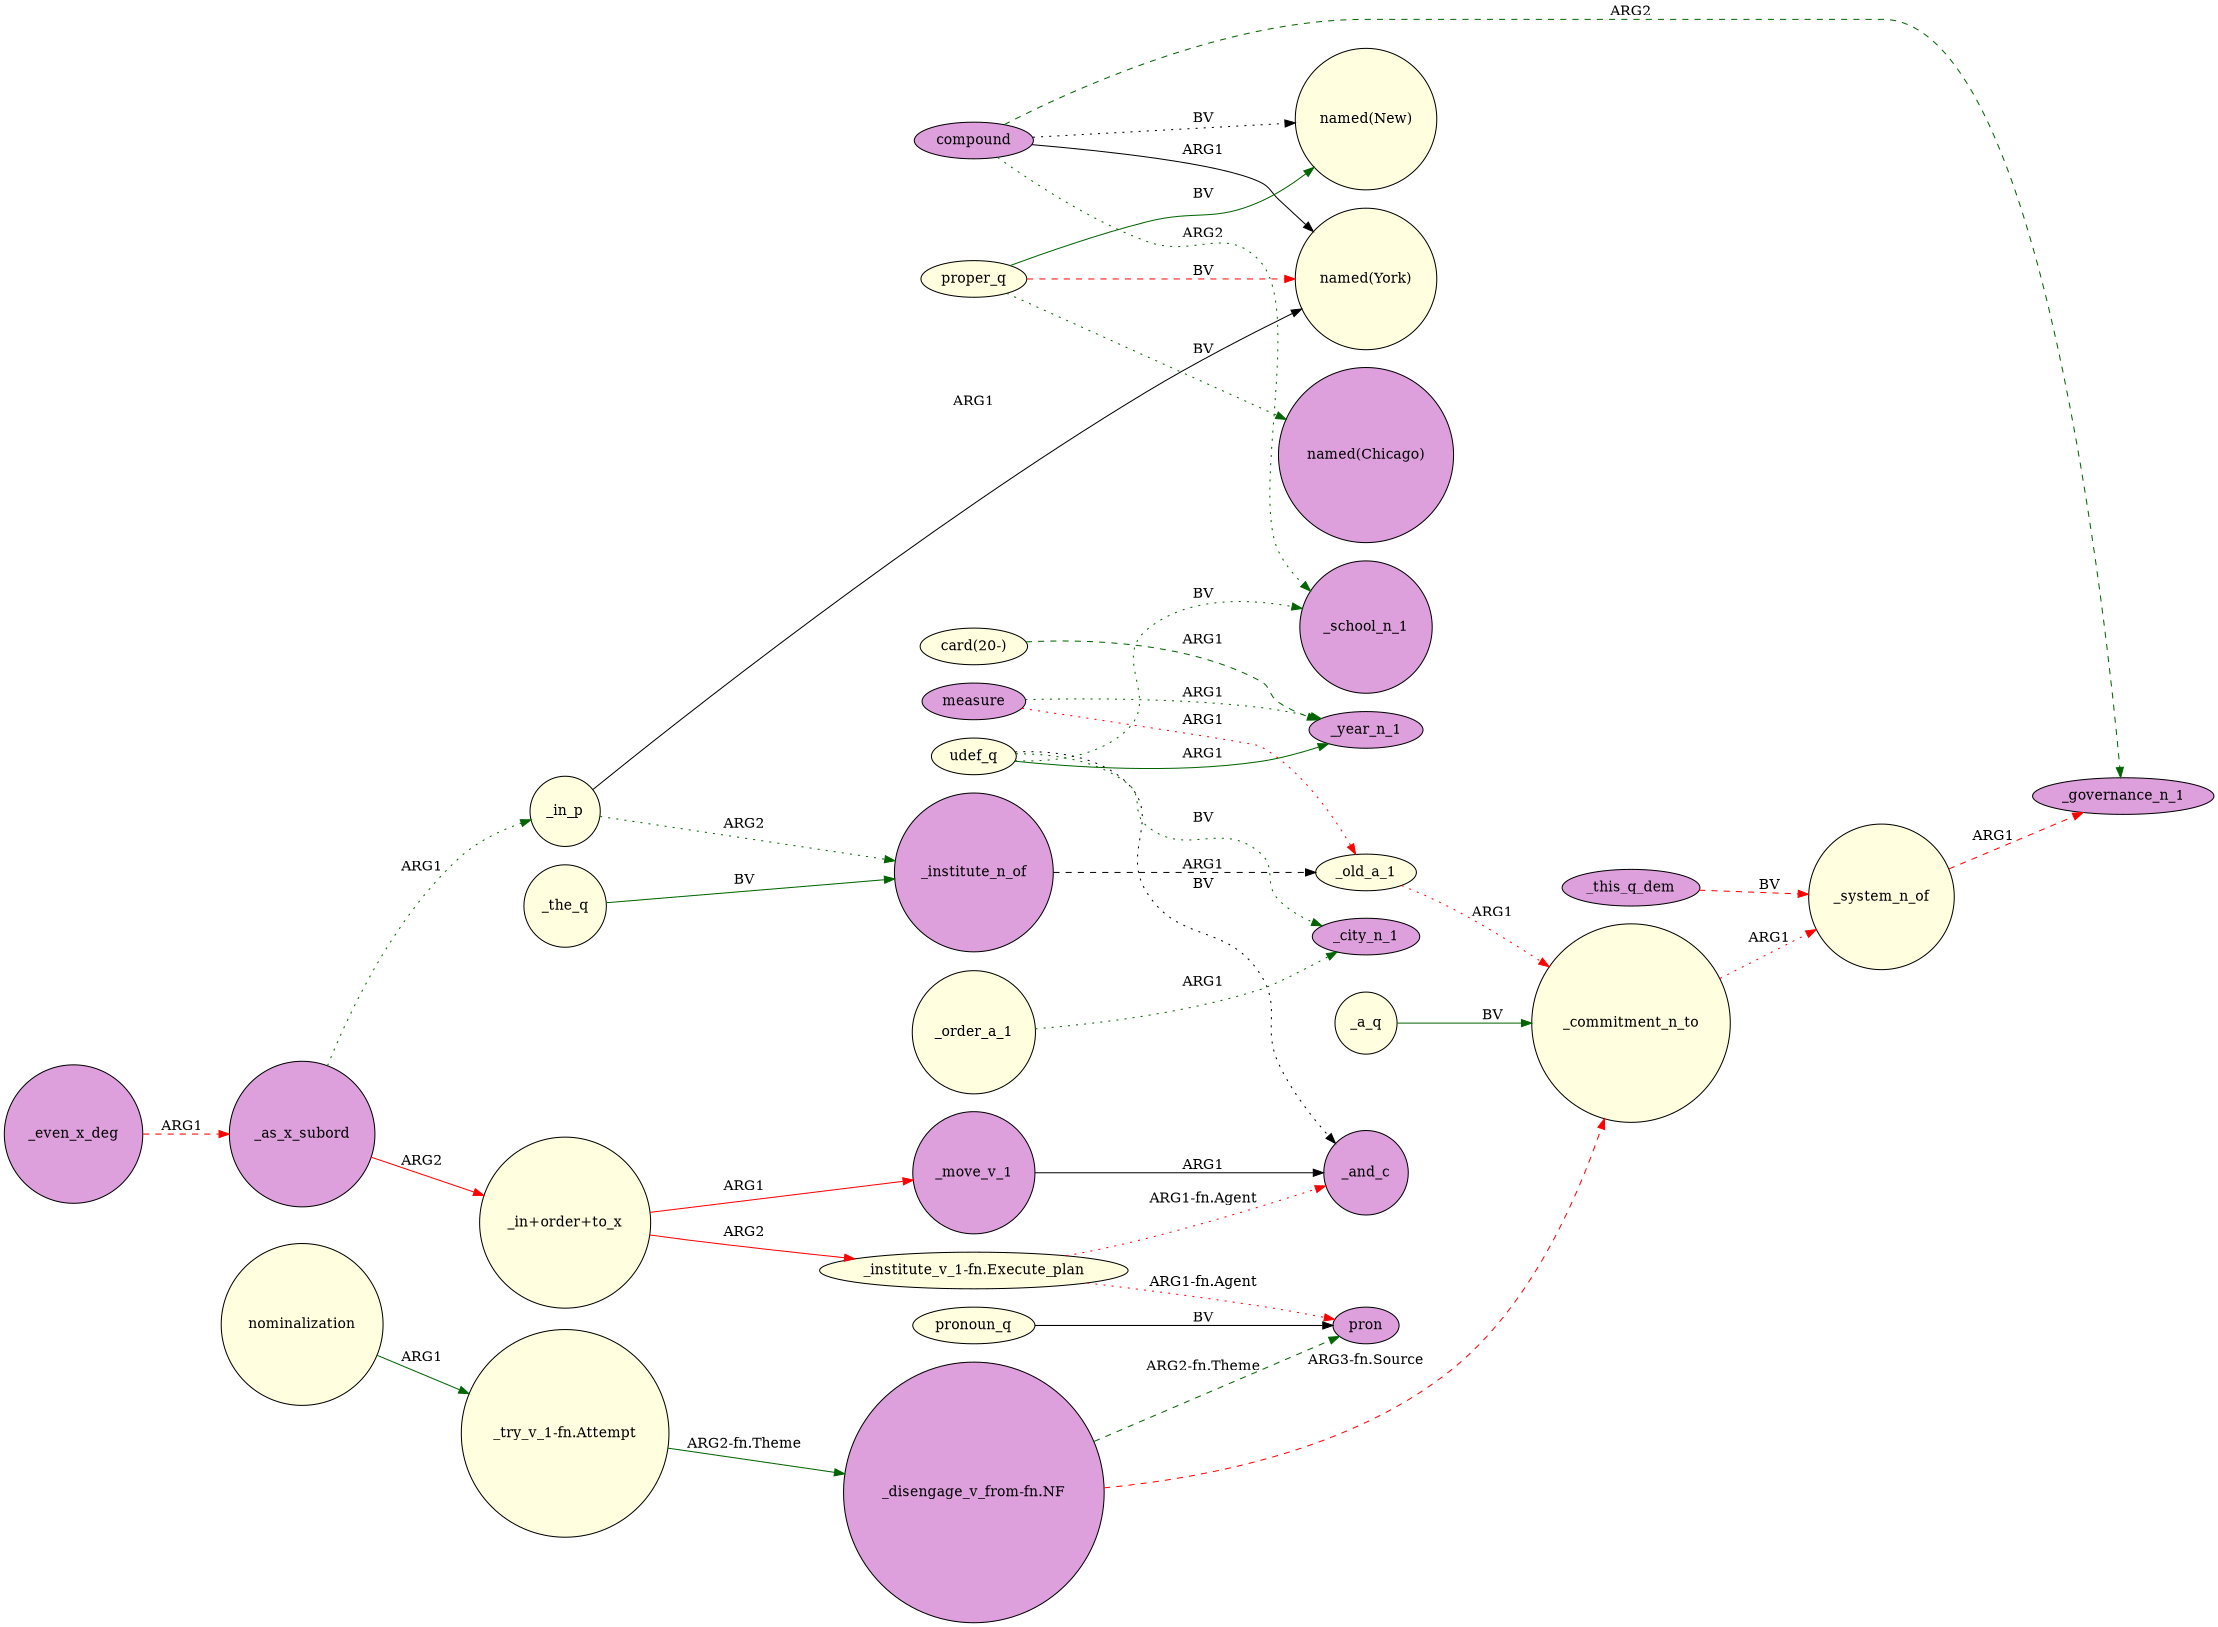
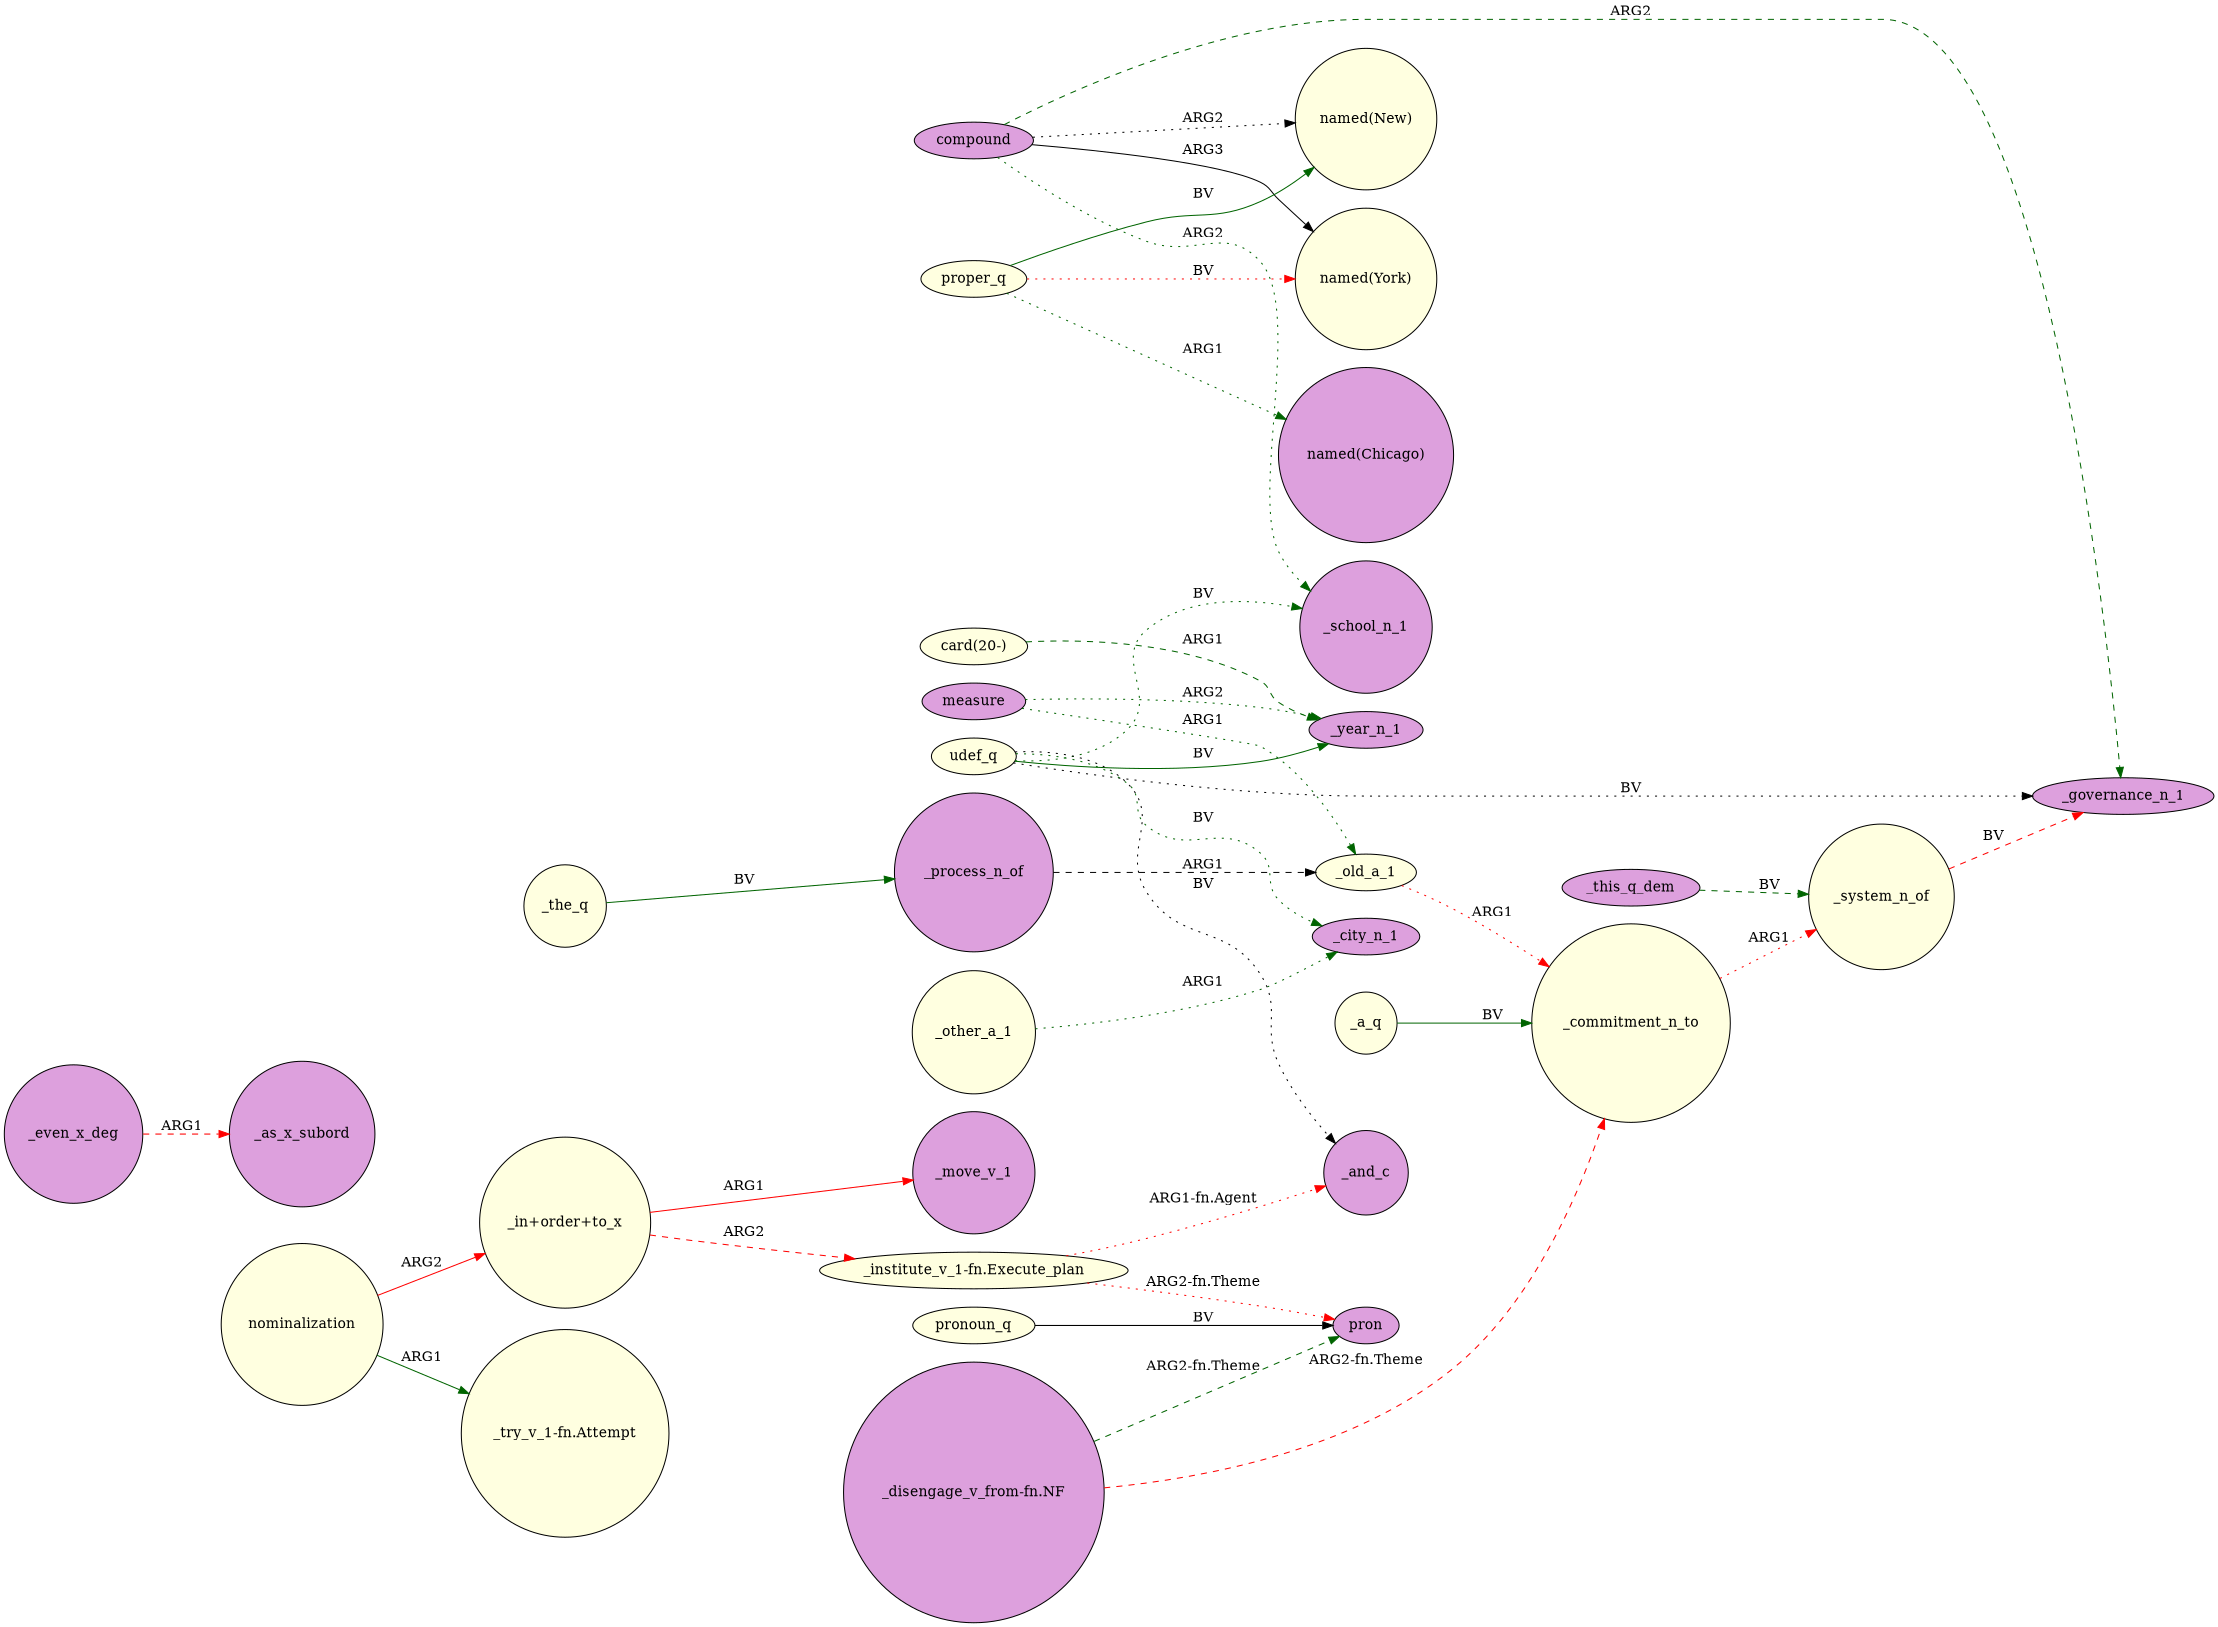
(1203, 119) -> (1203, 119)
(1203, 150) -> (1203, 150)
(1156, 279) -> (1156, 279)
(1203, 350) -> (1203, 350)
(1203, 693) -> (1203, 693)
(1208, 737) -> (1208, 737)
(1203, 754) -> (1203, 754)
none -> (1517, 796)
(565, 811) -> none
(1993, 836) -> (1993, 836)
(974, 872) -> (974, 872)
(1749, 892) -> (1749, 892)
(974, 1032) -> (974, 1032)
(1174, 1173) -> none
(423, 1175) -> (426, 1276)
(747, 1247) -> (747, 1247)
(1203, 1282) -> (1203, 1282)
(1366, 1361) -> (1366, 1361)
(751, 1460) -> none
